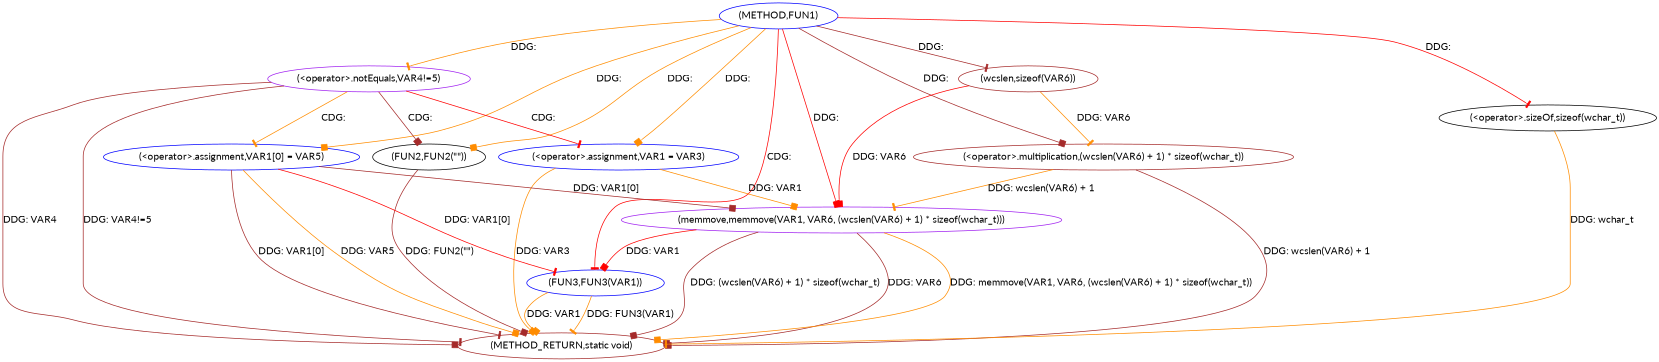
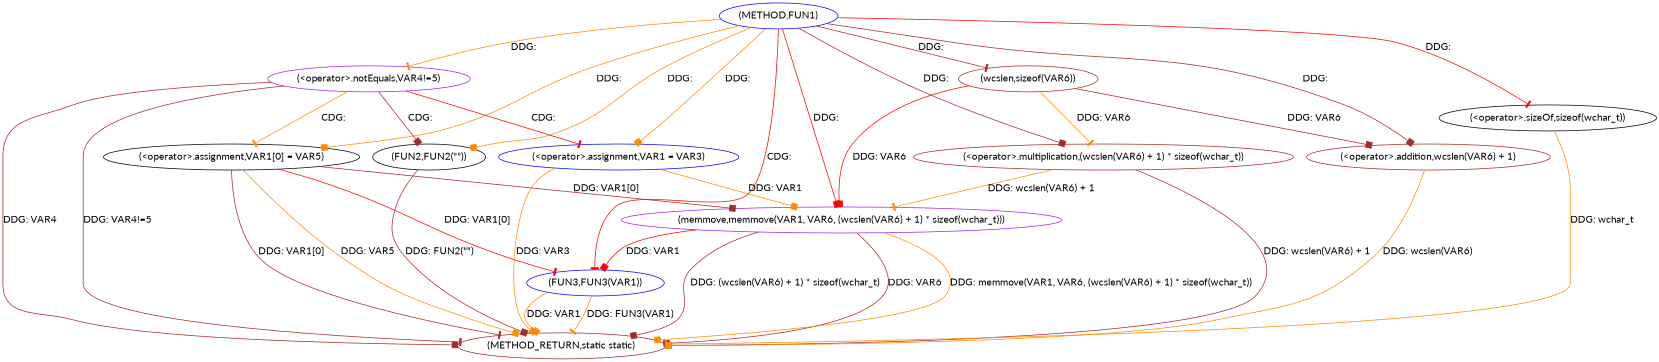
(232, 157) -> (232, 157)
none -> (1428, 157)
(562, 346) -> (562, 346)
